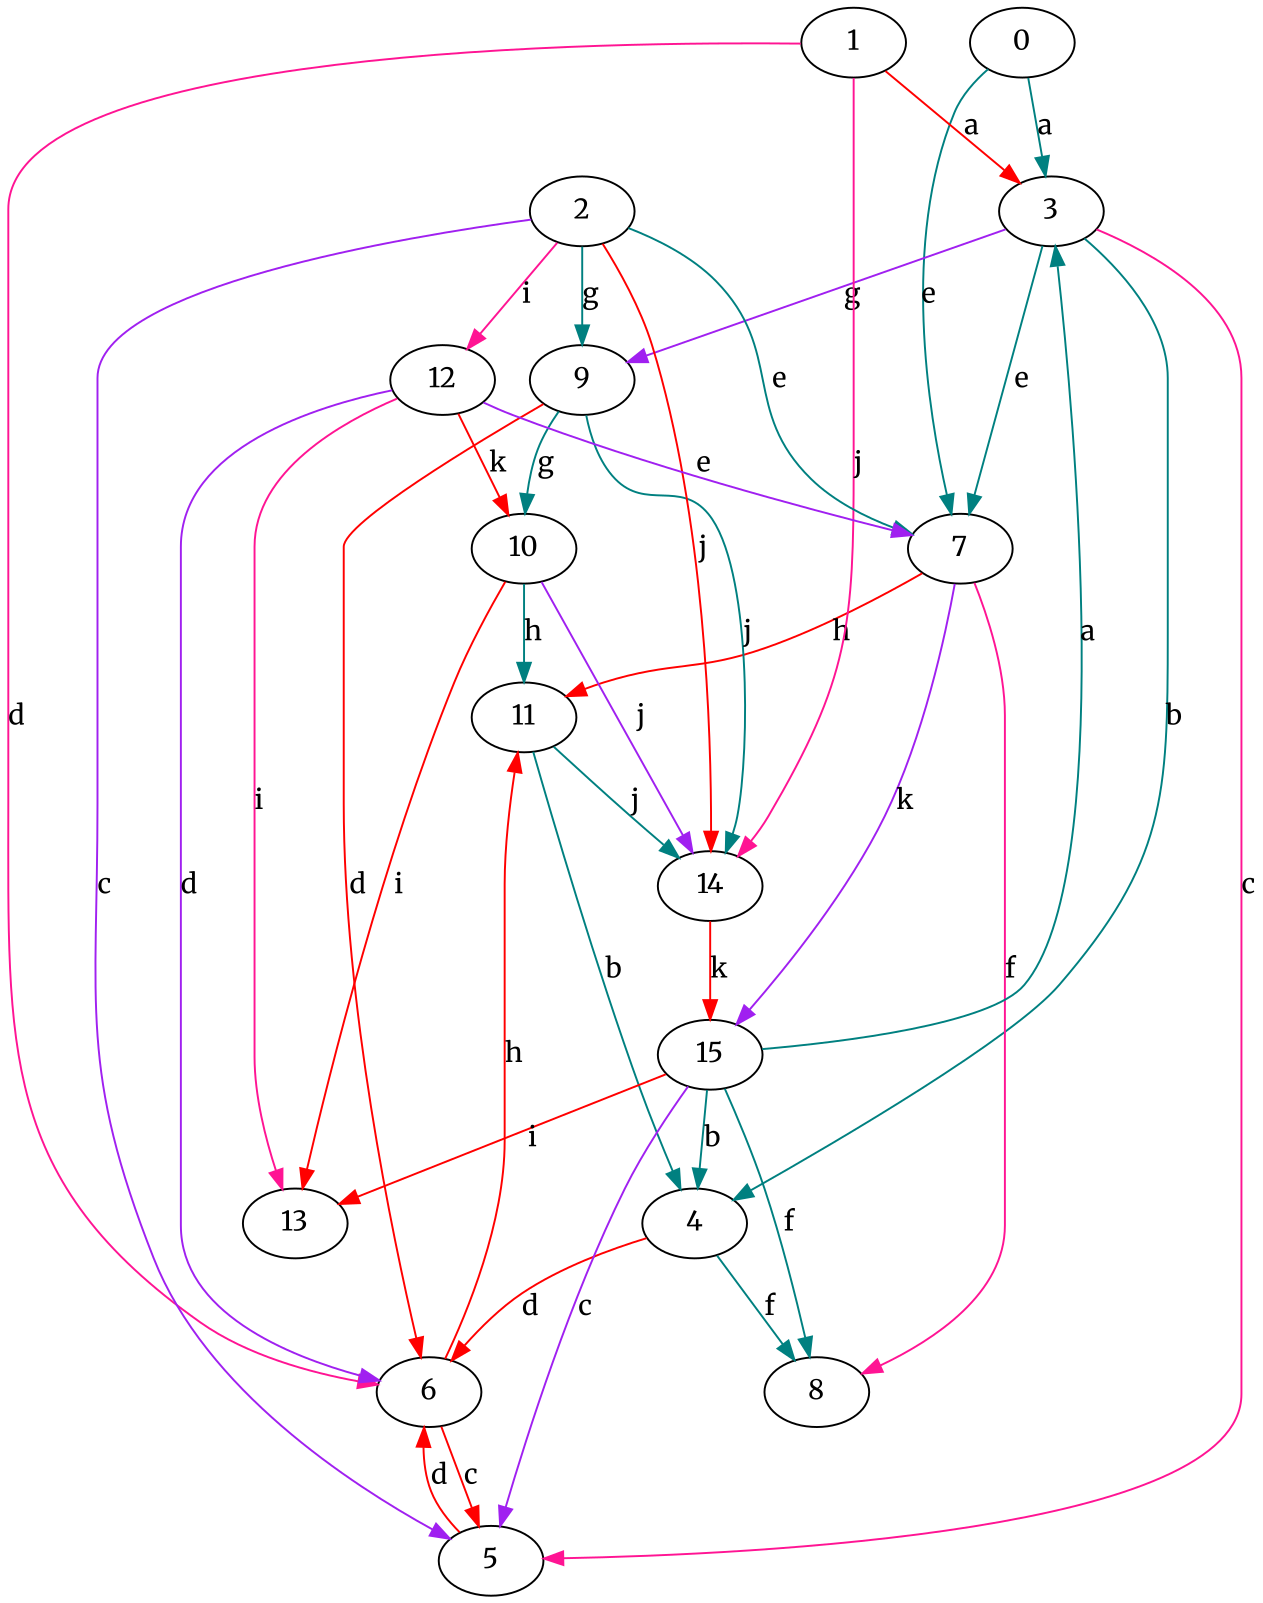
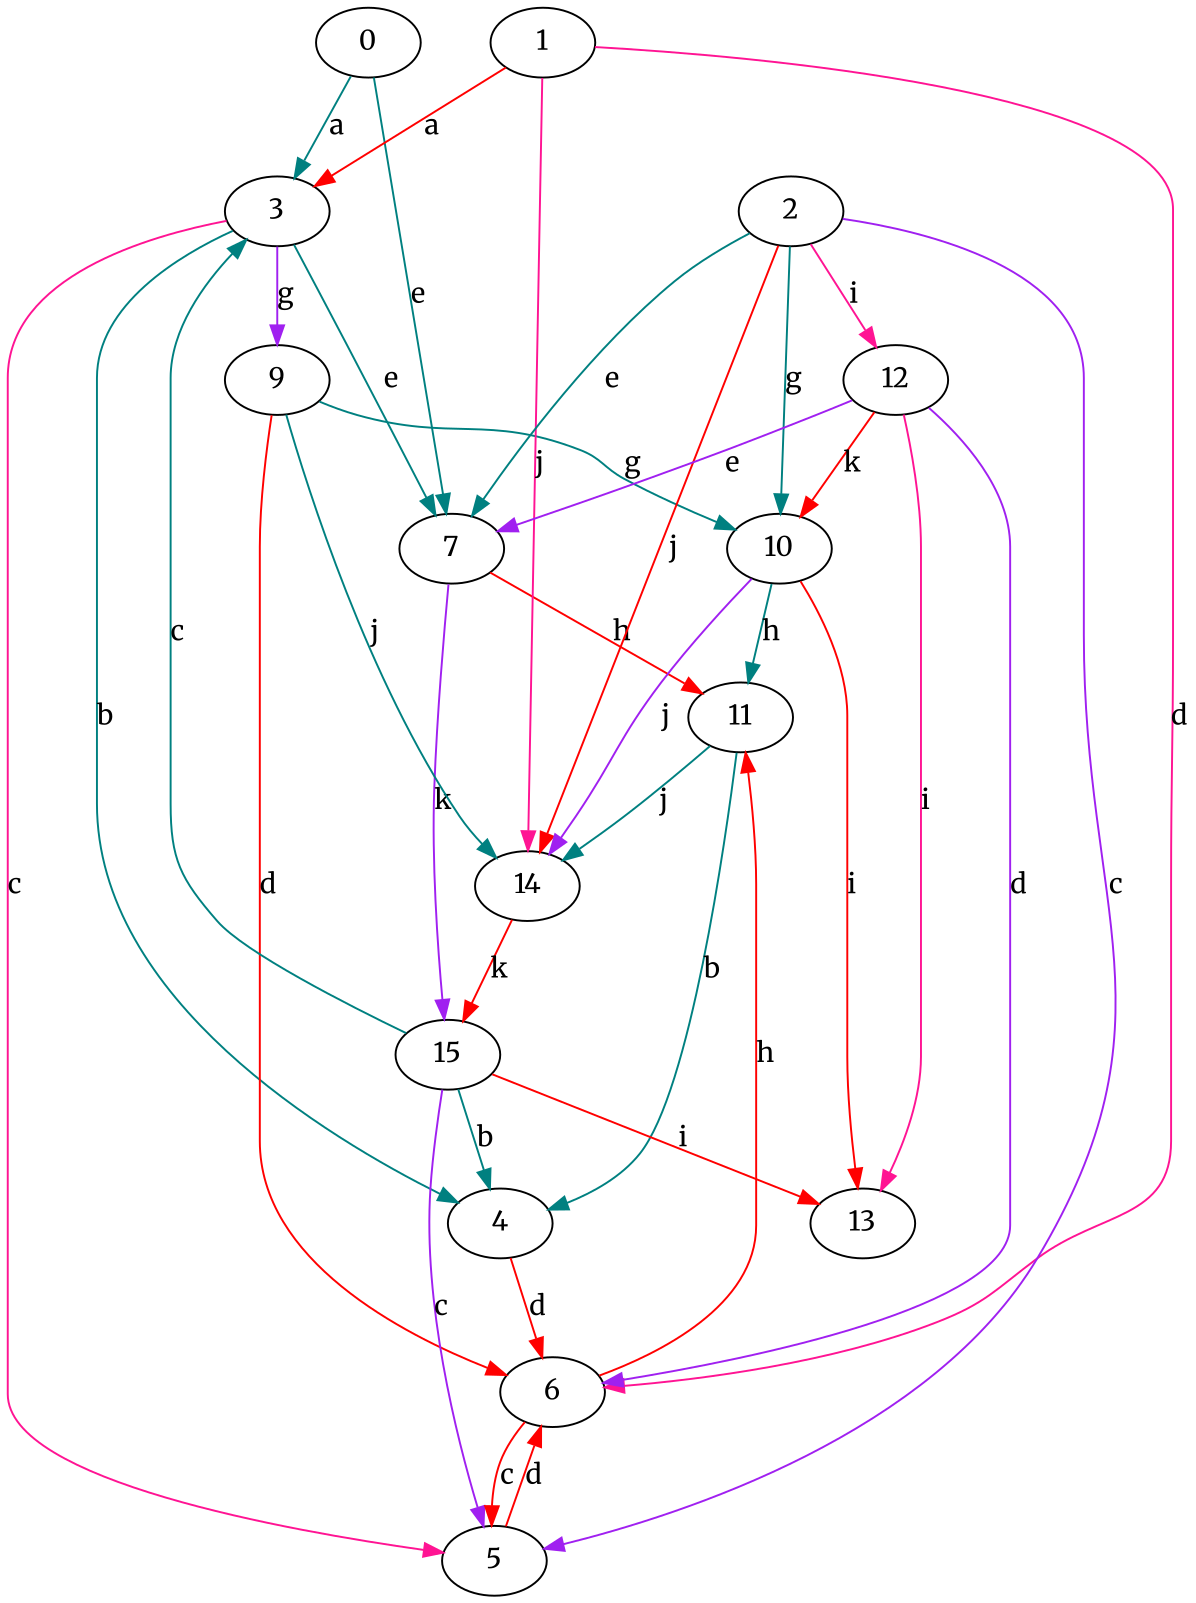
(582, 286) -> (786, 370)
(1088, 633) -> (177, 633)
(817, 1392) -> none
